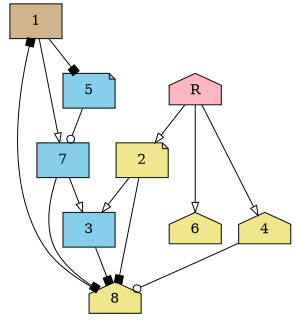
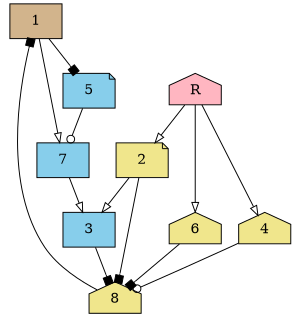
(51, 238) -> (157, 263)
